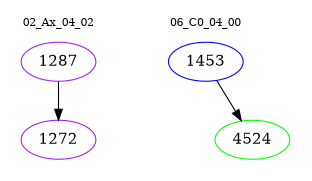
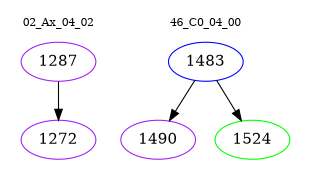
(206, 23) -> (206, 23)
(206, 62) -> (206, 62)
none -> (158, 140)
(252, 140) -> (252, 140)
